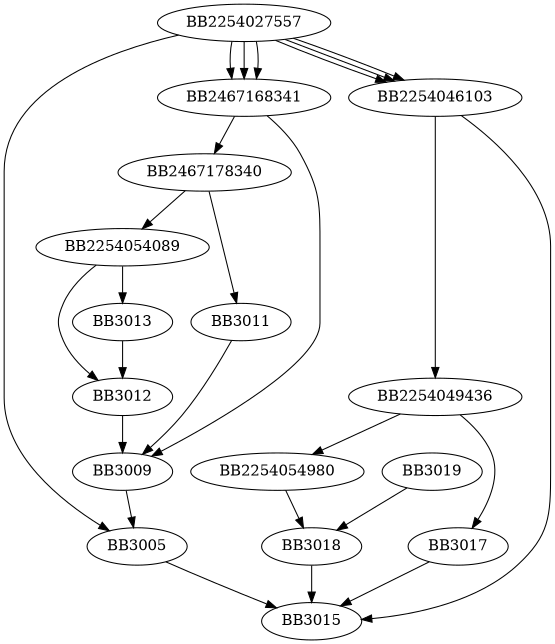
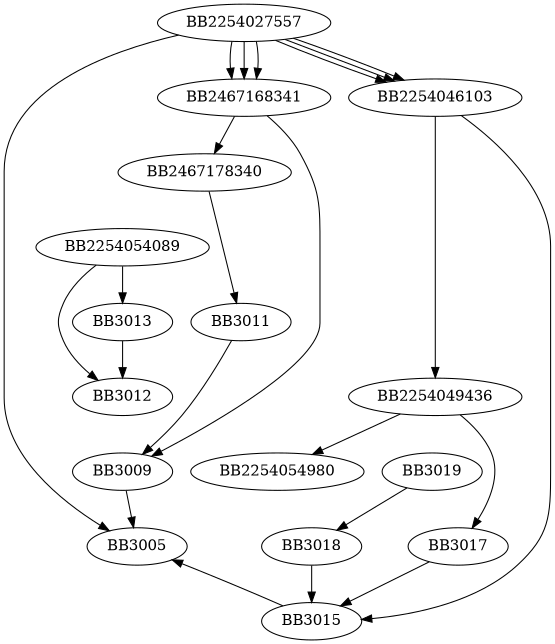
(168, 206) -> none
(123, 429) -> none
(292, 504) -> none
(216, 583) -> (233, 584)
